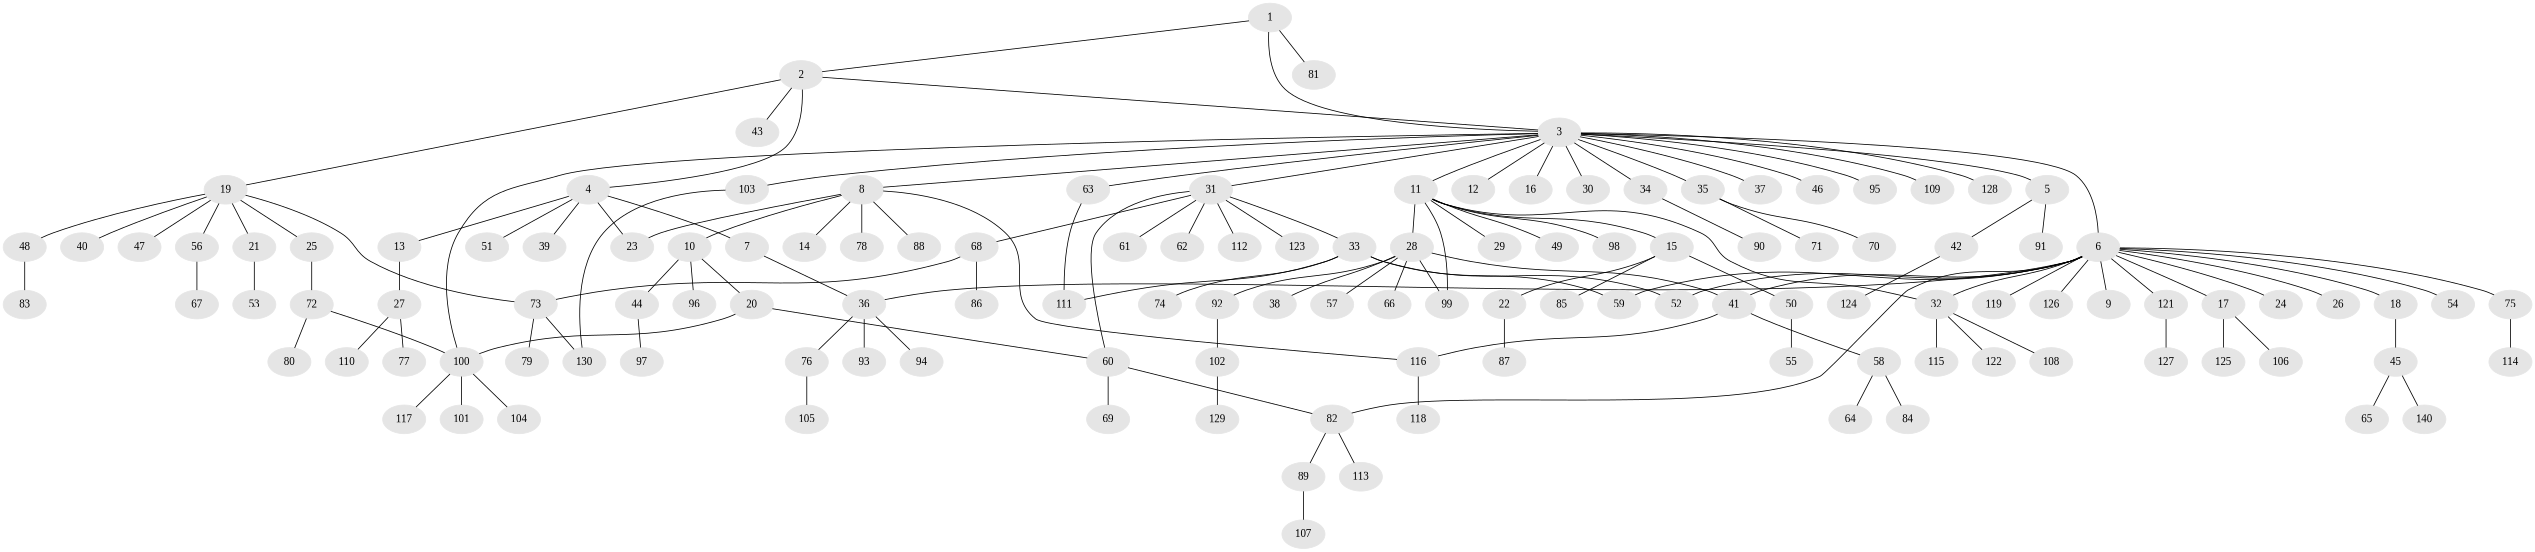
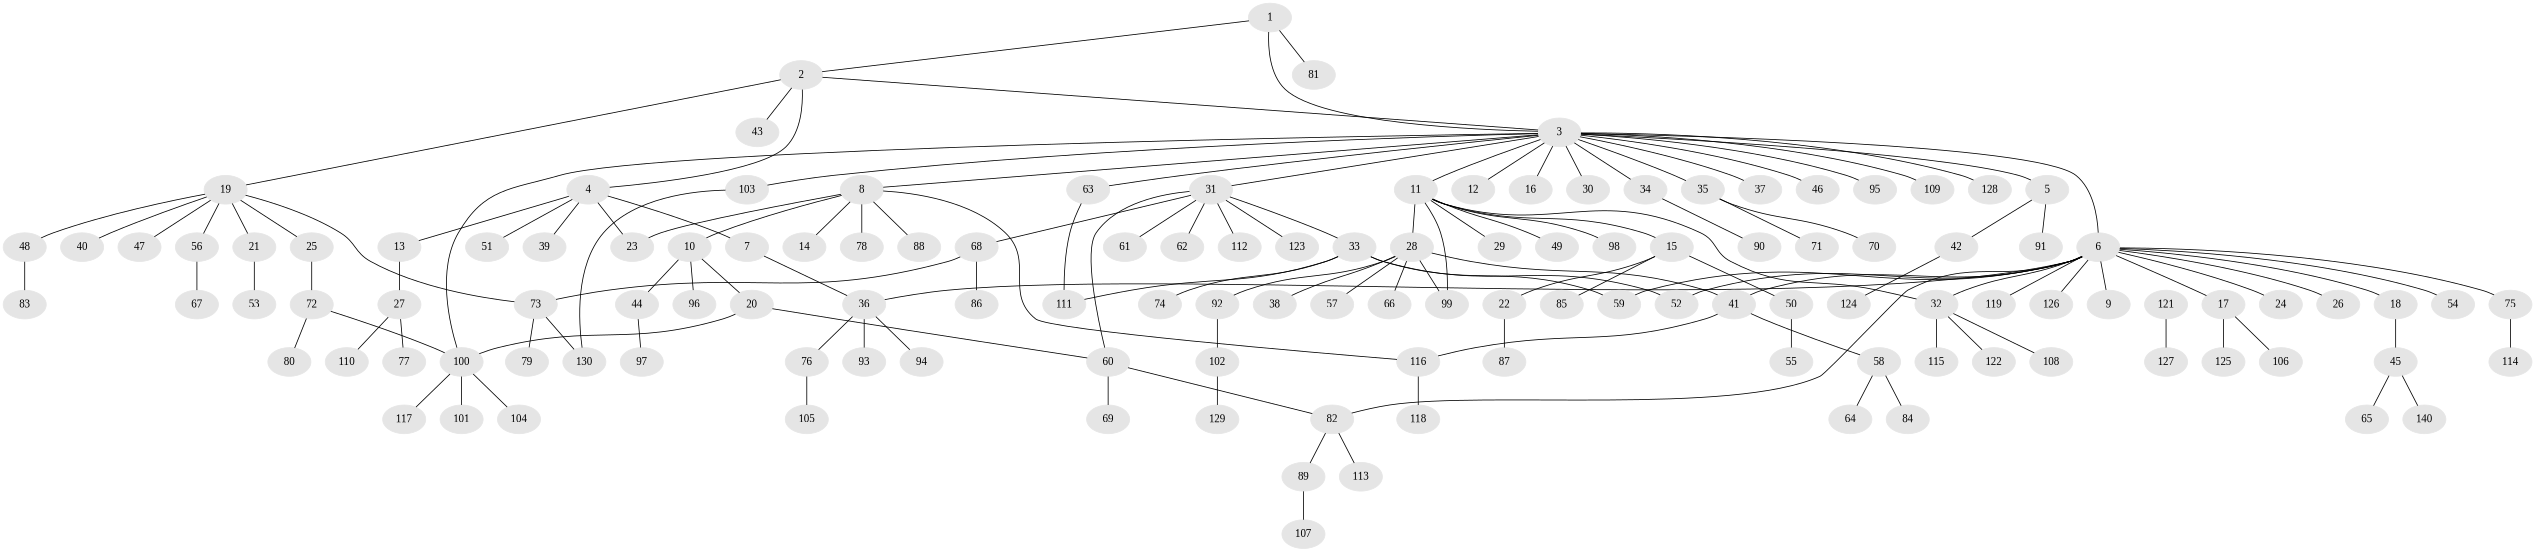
(2132, 276) -> none
